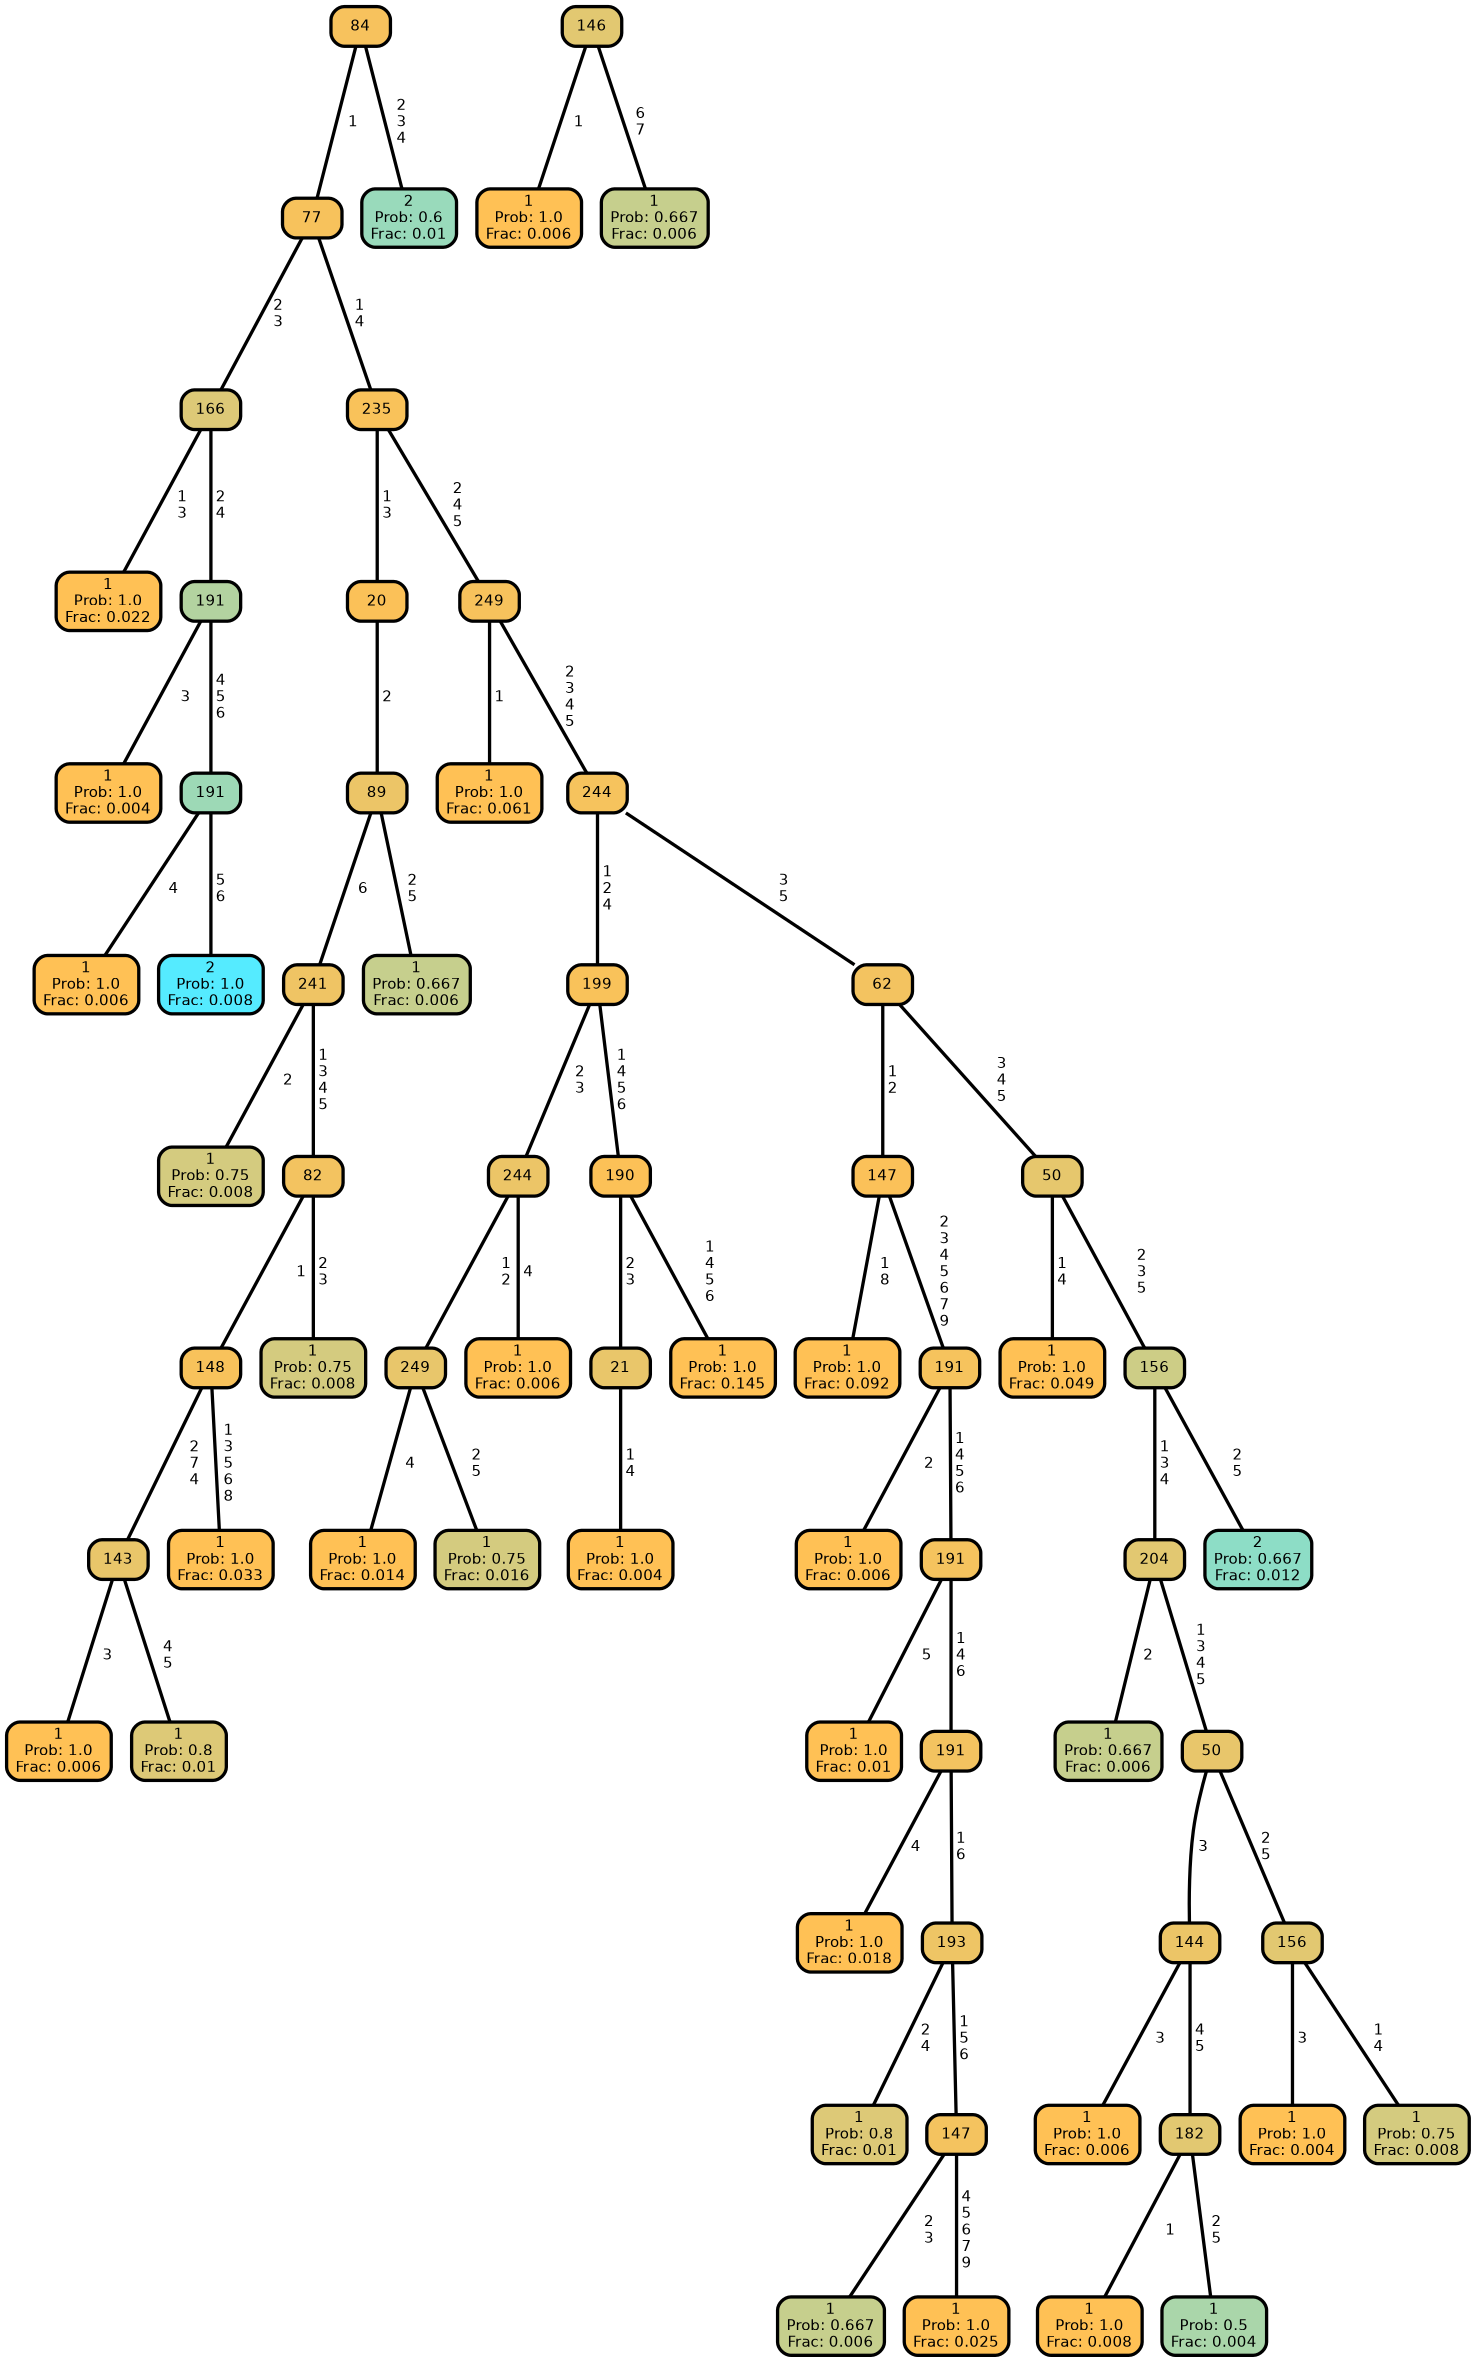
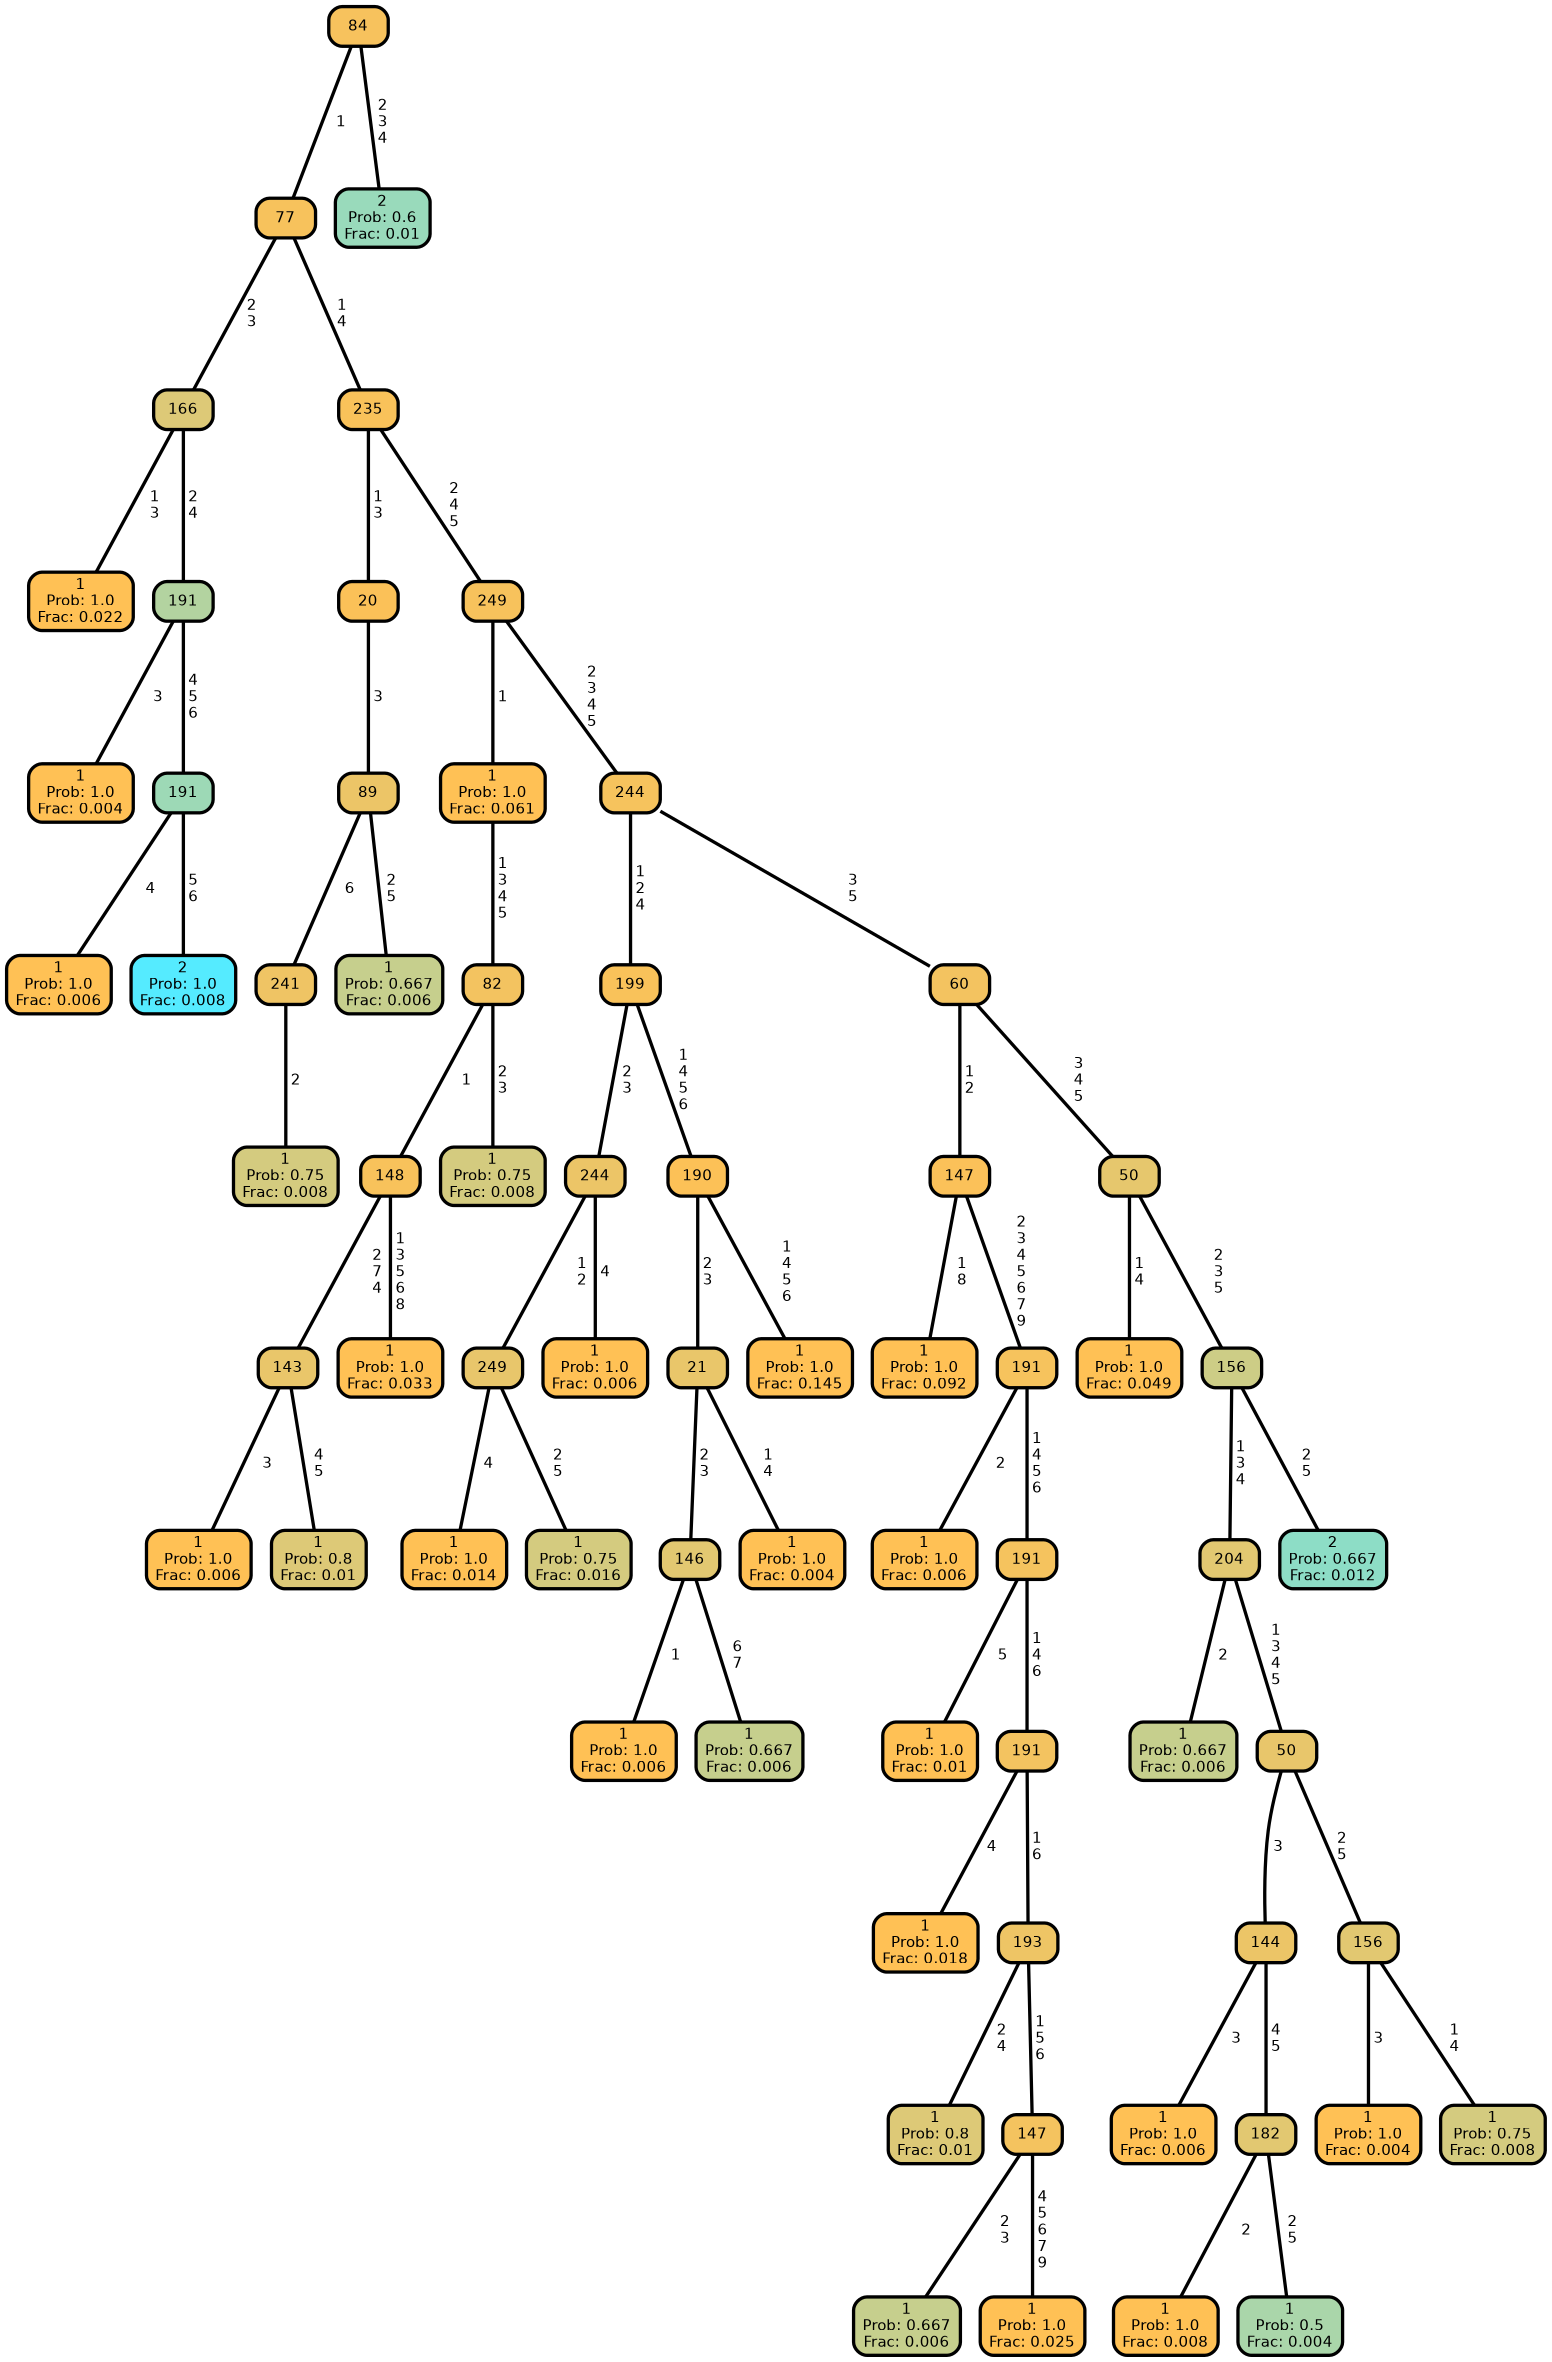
(385, 697) -> (376, 697)
(883, 985) -> (960, 985)
(313, 1080) -> (493, 894)
none -> (694, 1464)
(1168, 2230) -> (1244, 2230)
